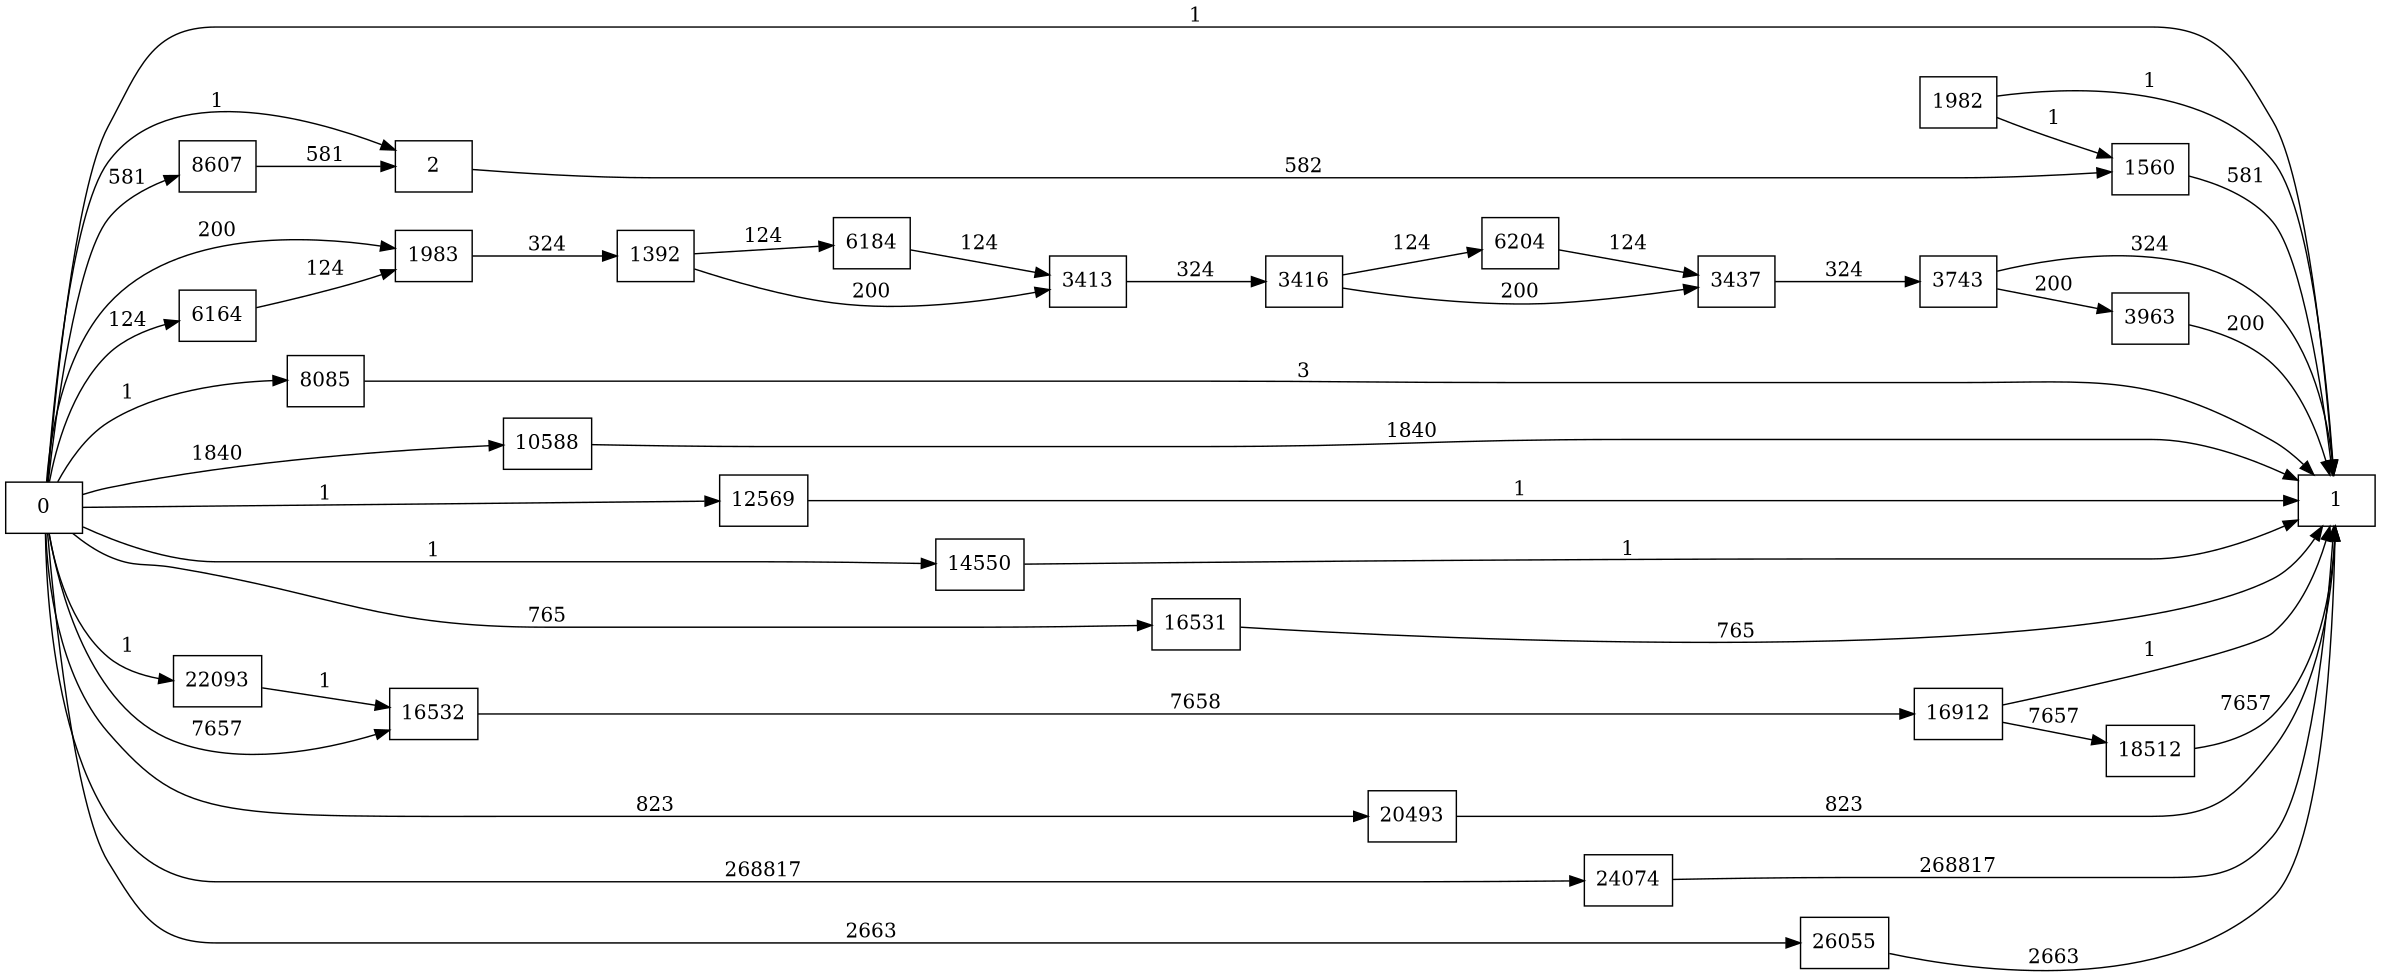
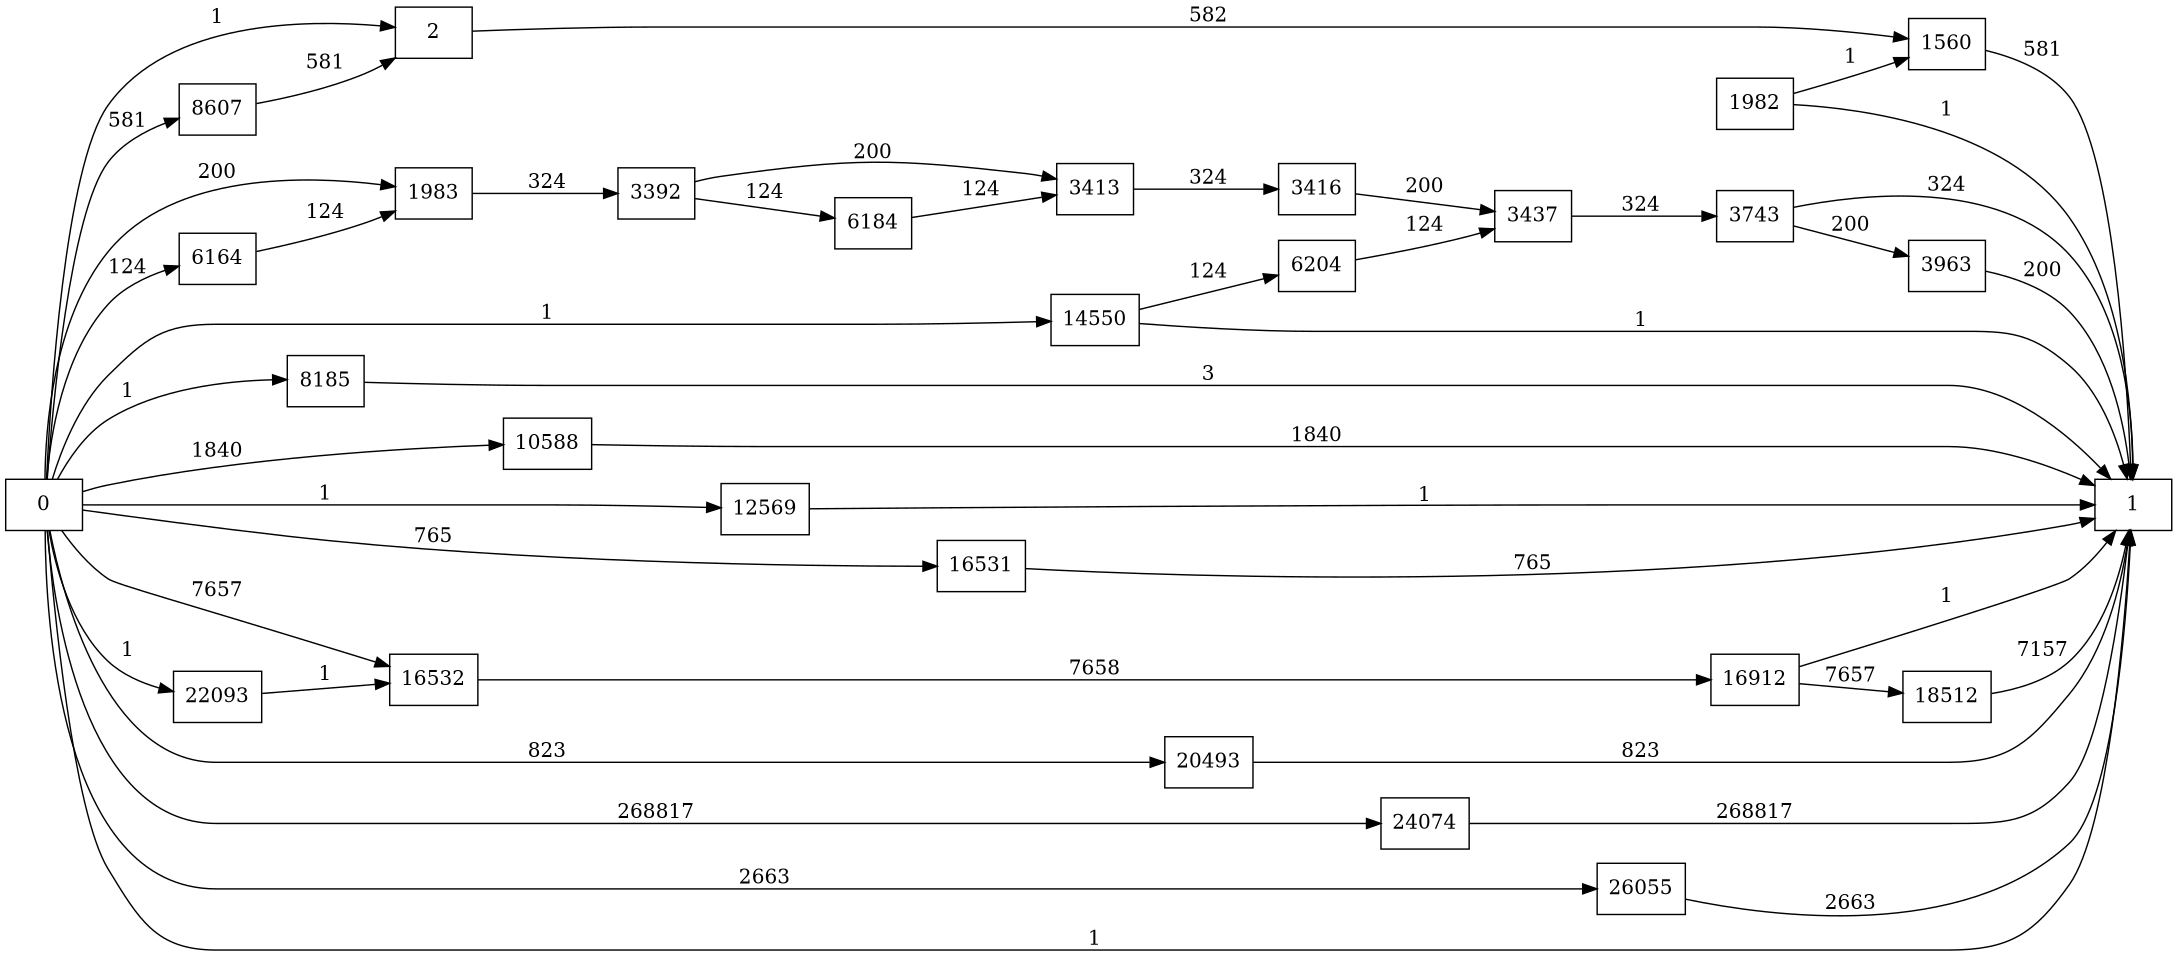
(656, 256) -> (656, 193)
(1405, 264) -> (1202, 294)
(326, 381) -> (326, 381)
(2246, 705) -> (2043, 651)
